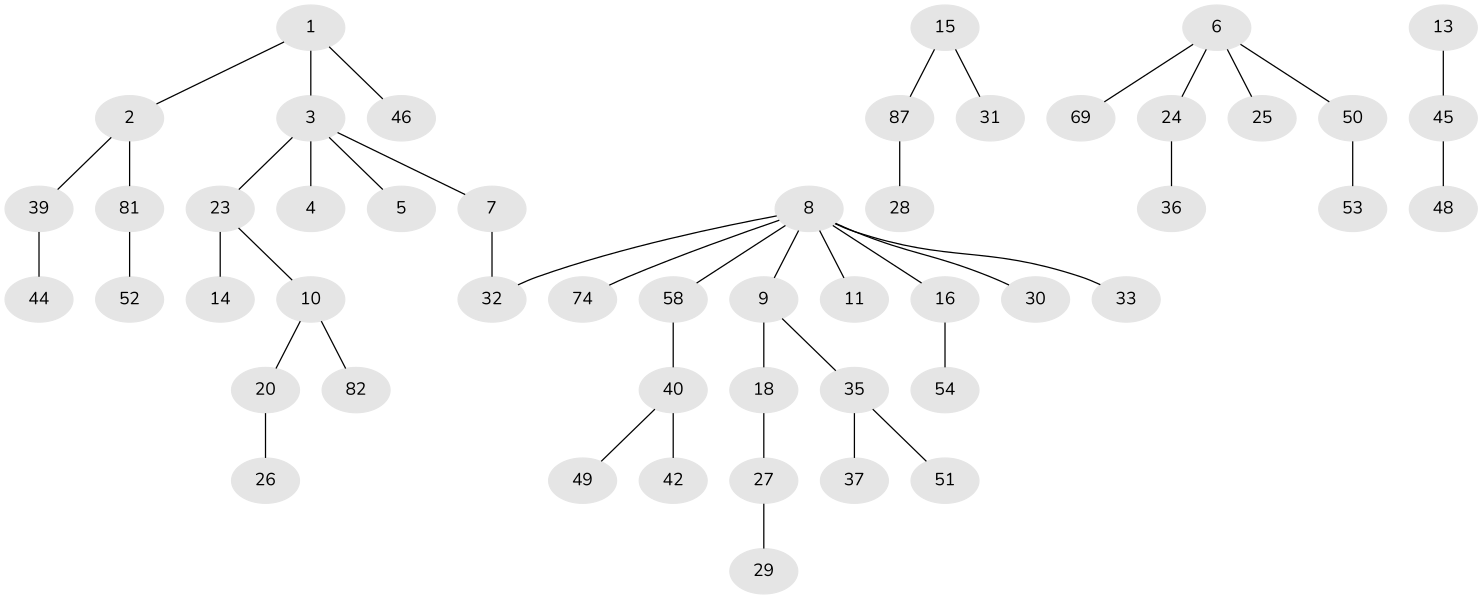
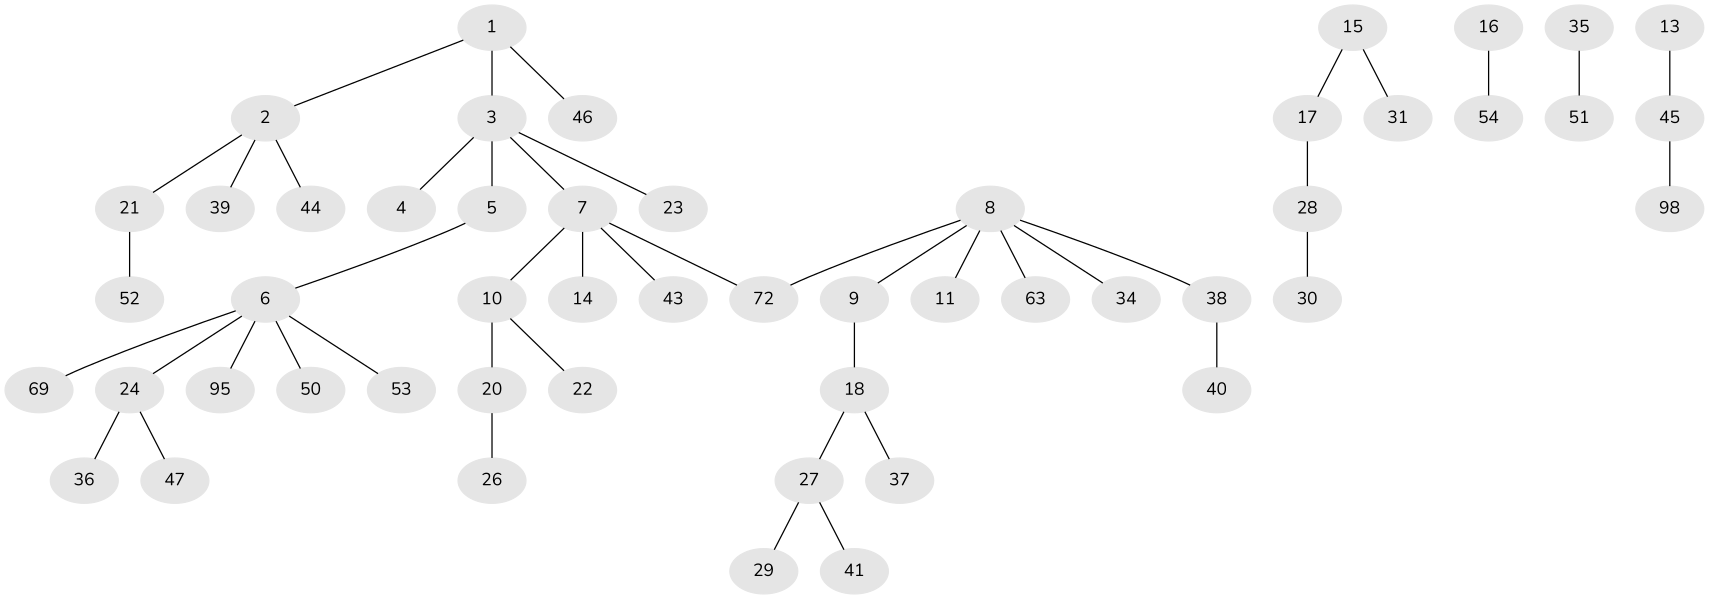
(900, 118) -> (1307, 118)
(1262, 118) -> (220, 390)
(1353, 164) -> (334, 345)
(130, 209) -> (130, 209)
(1443, 209) -> (1670, 209)
(39, 254) -> (288, 164)
(220, 254) -> (583, 254)
(265, 254) -> (537, 254)
(877, 254) -> none
none -> (381, 257)
(940, 259) -> (1307, 254)
(492, 299) -> (764, 299)
(583, 299) -> (1126, 299)
(673, 299) -> (1217, 299)
none -> (673, 299)
(1126, 299) -> (1036, 299)
(809, 345) -> none
(356, 390) -> (583, 390)
(854, 436) -> (877, 435)
none -> (175, 481)
(583, 481) -> none
(673, 481) -> none
none -> (854, 571)
